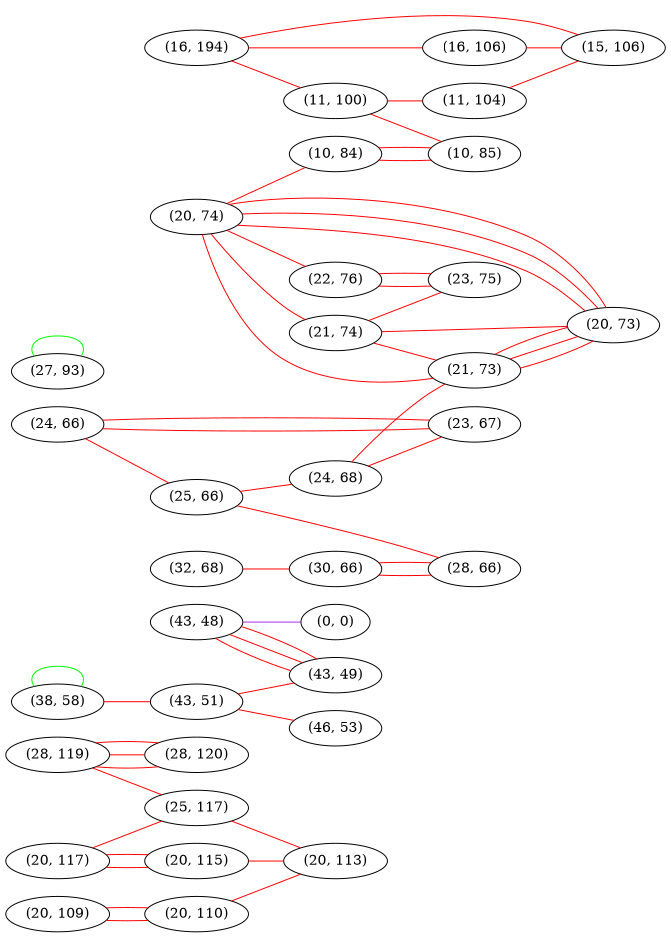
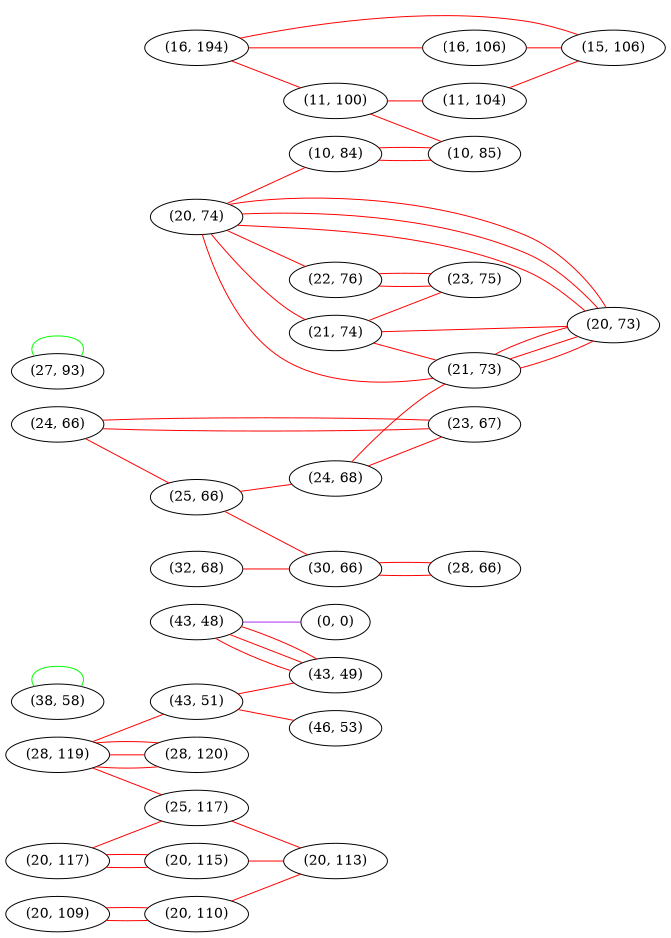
(338, 530) -> (266, 533)
(127, 702) -> (128, 728)
